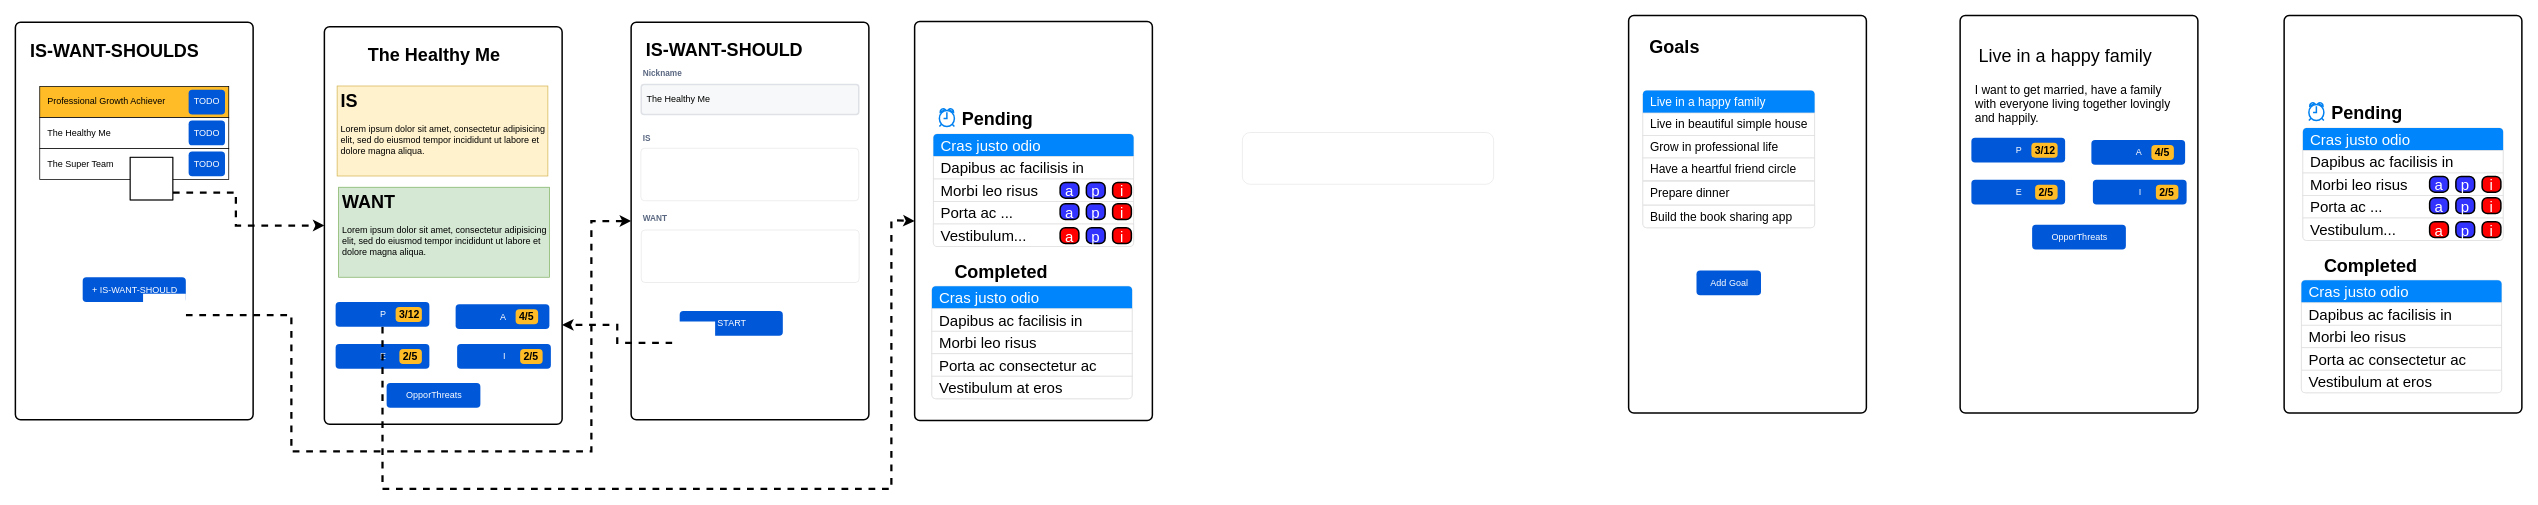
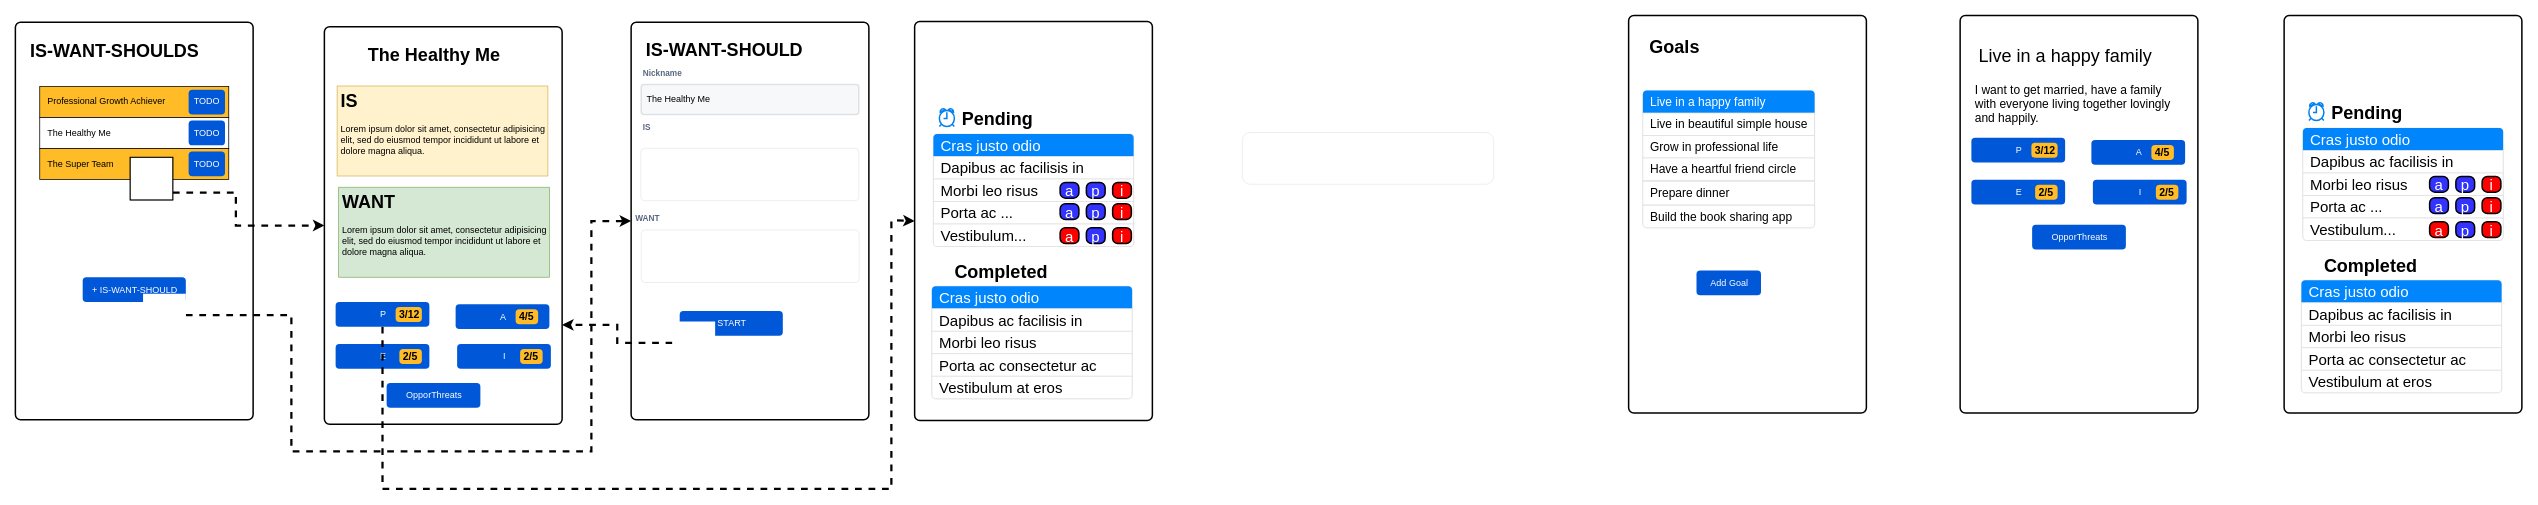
(731, 138) -> (731, 127)
(81, 164) -> (81, 164)
(731, 218) -> (724, 218)
